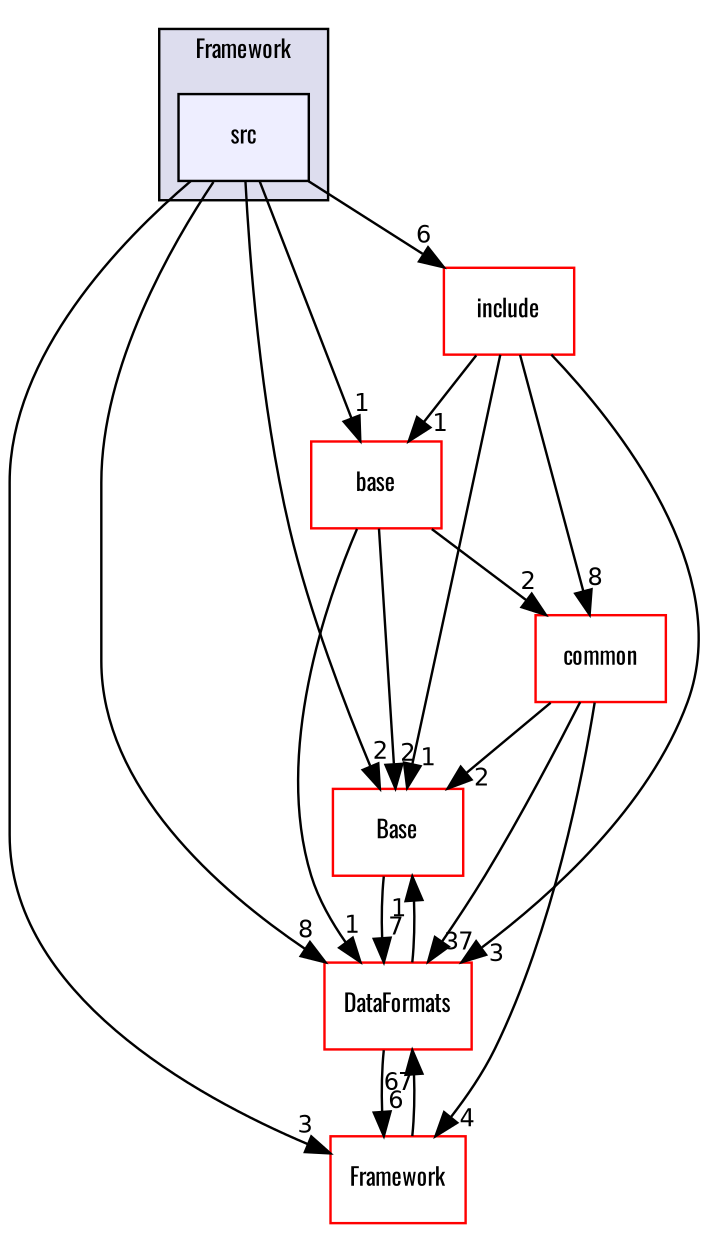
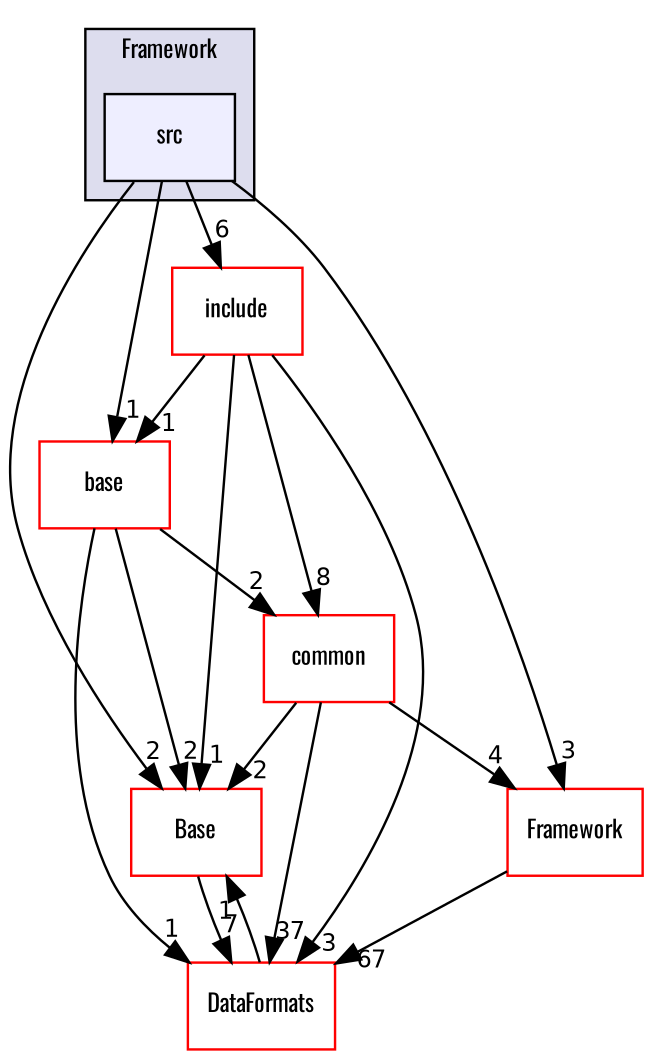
(101, 592) -> none
(382, 1081) -> none
